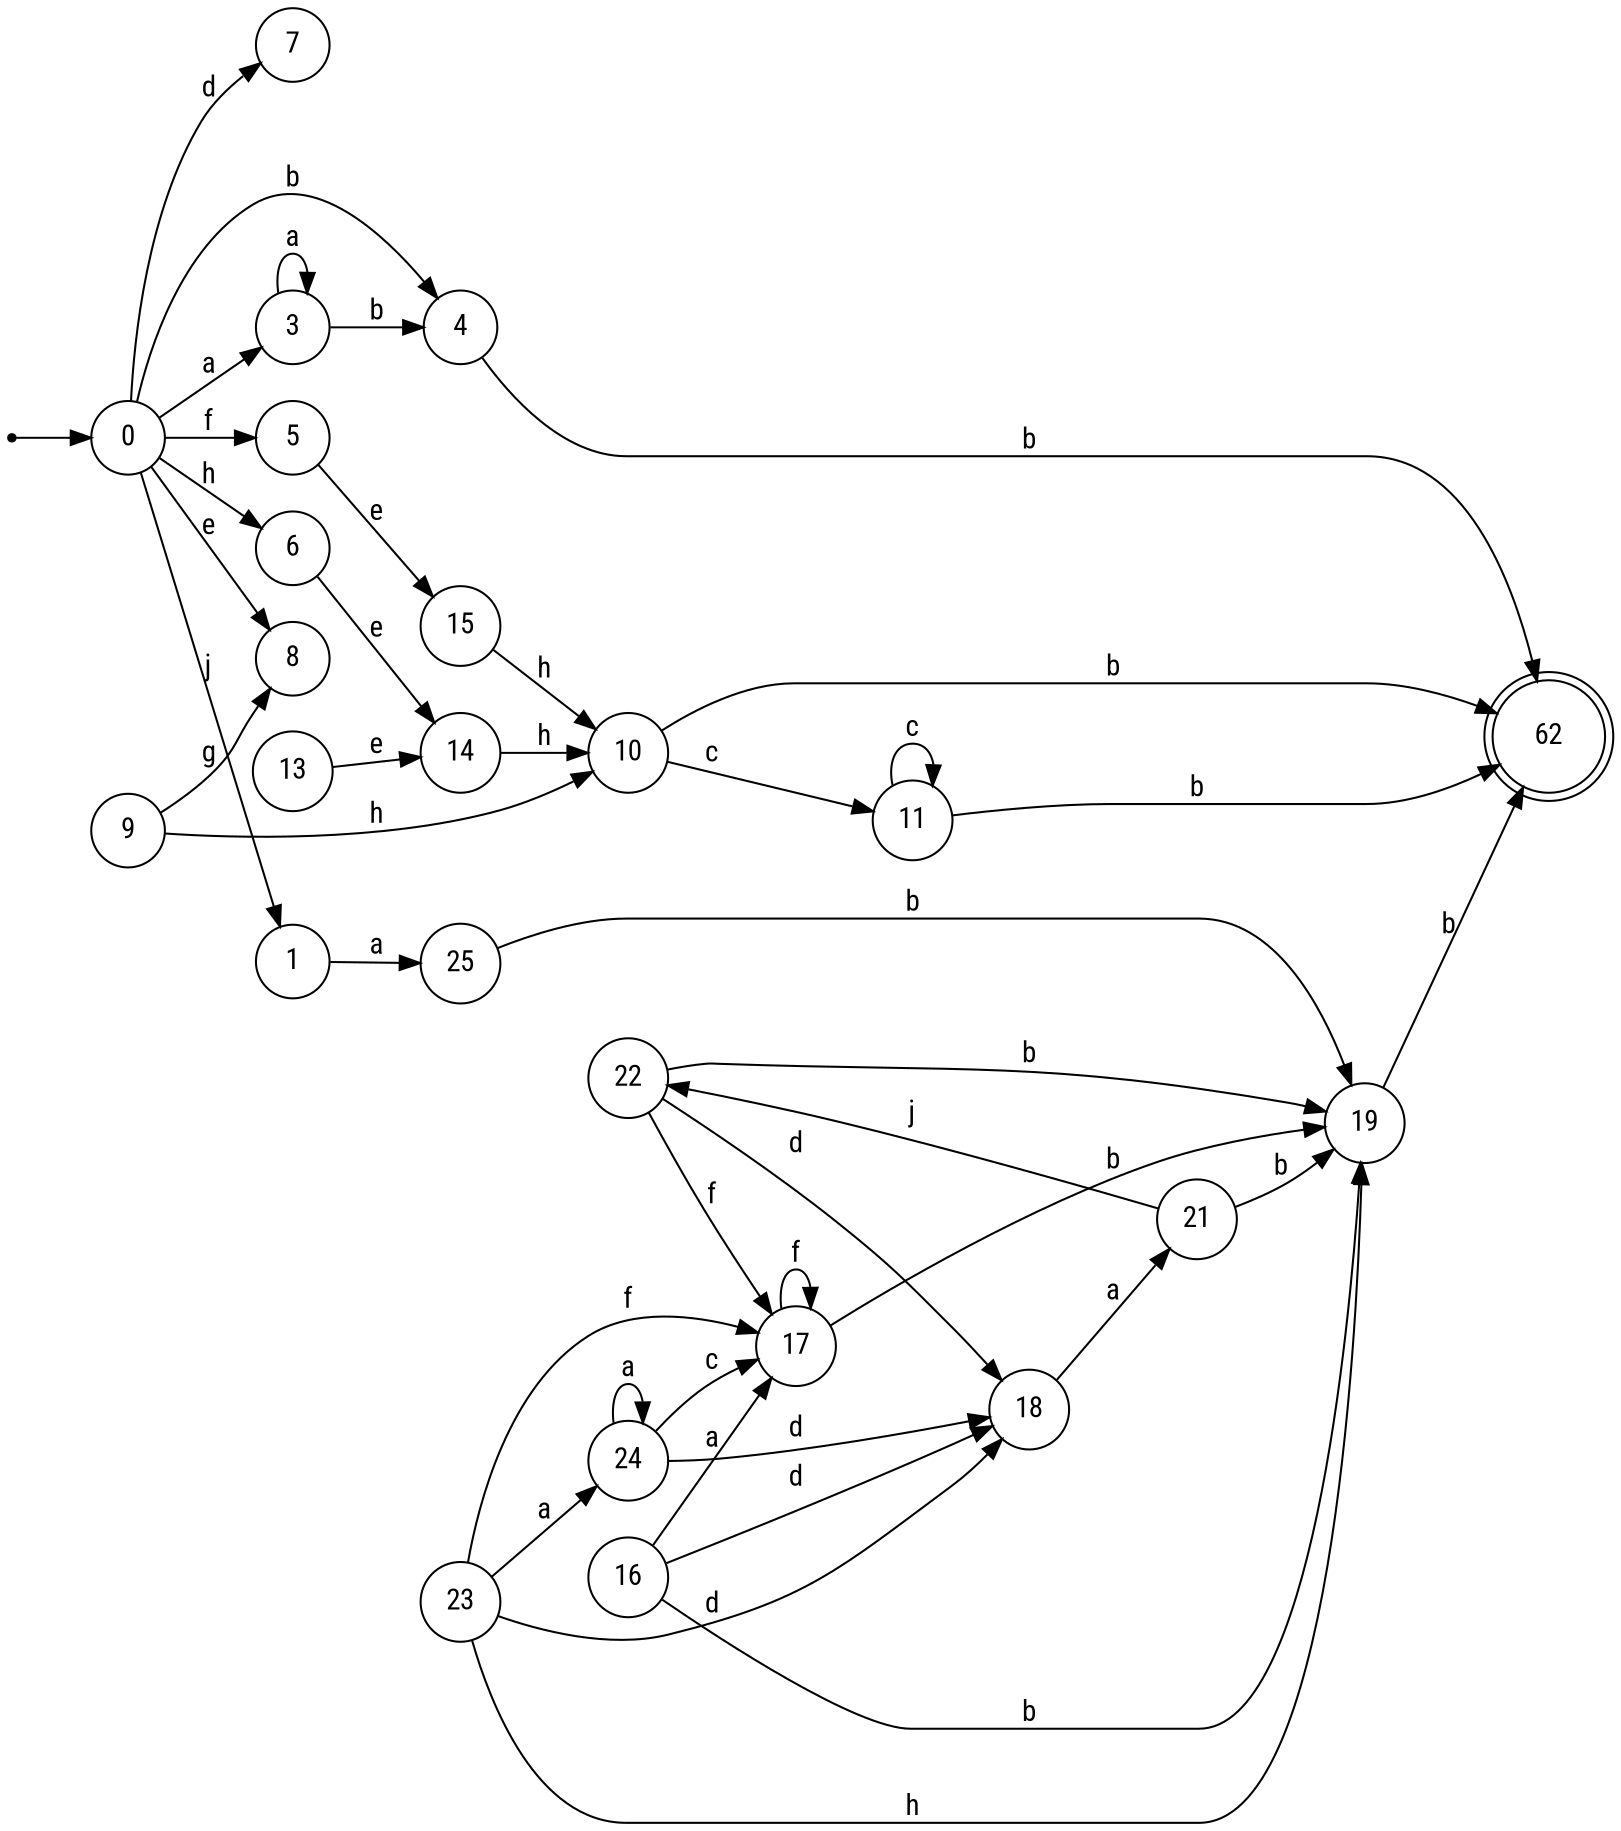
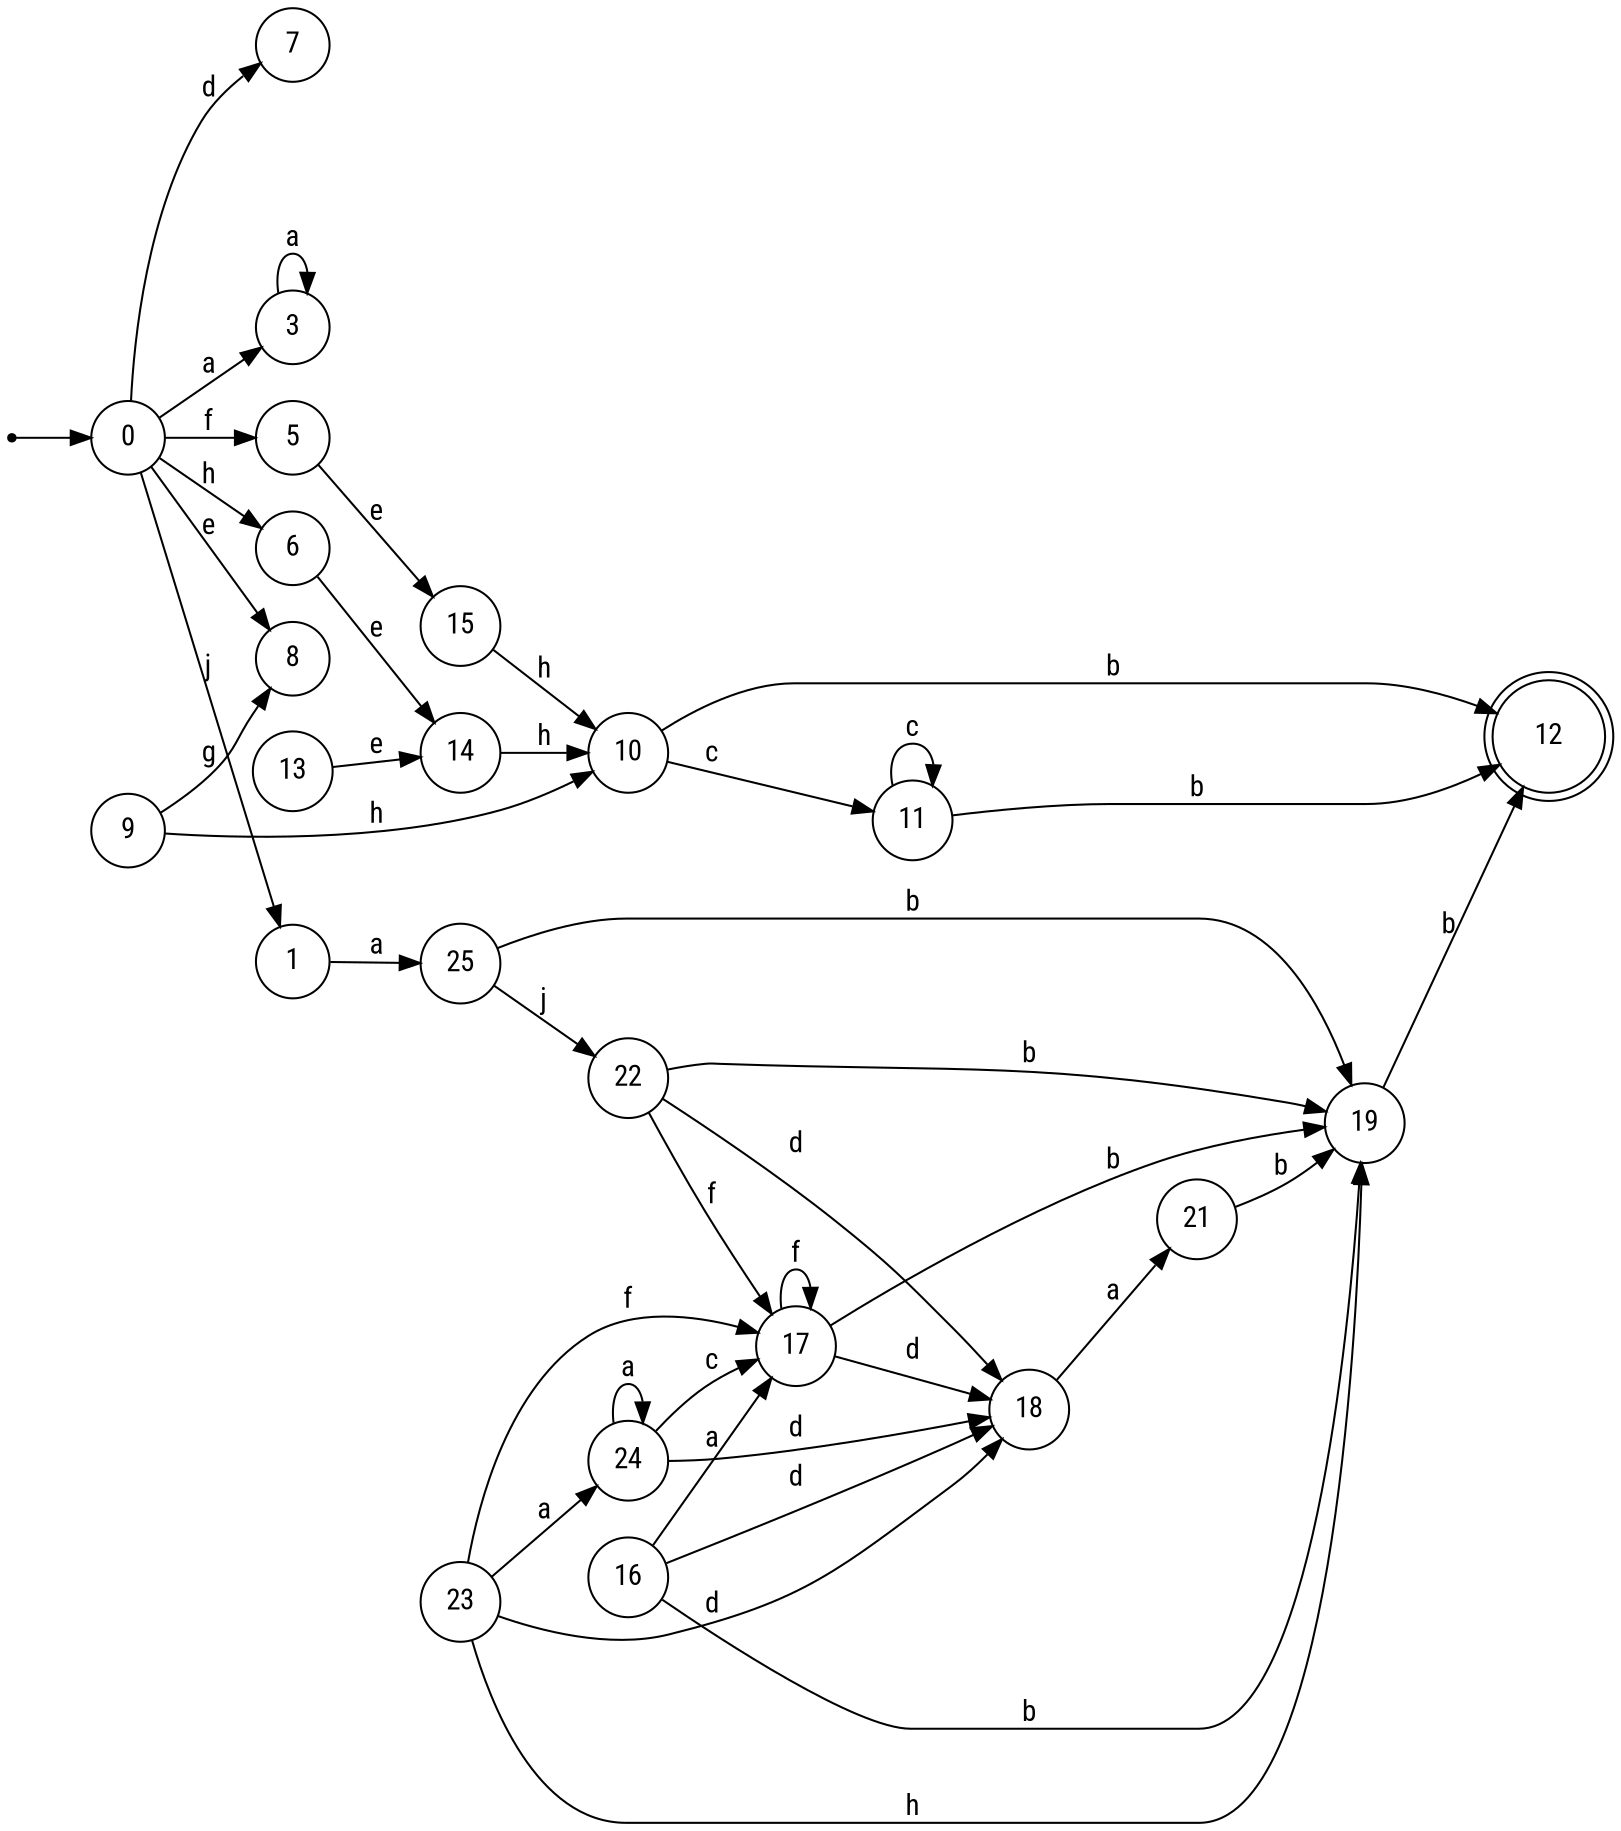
(460, 327) -> none
(1549, 736) -> (1549, 736)
(925, 1144) -> (536, 1015)
none -> (903, 1375)
